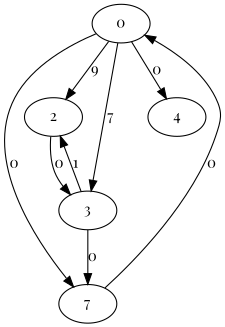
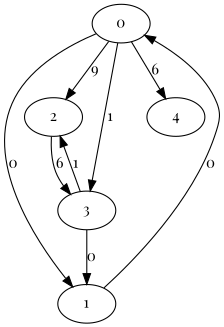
(157, 70) -> (156, 70)
(111, 117) -> (110, 117)
(59, 164) -> (60, 164)
(88, 304) -> (87, 304)
